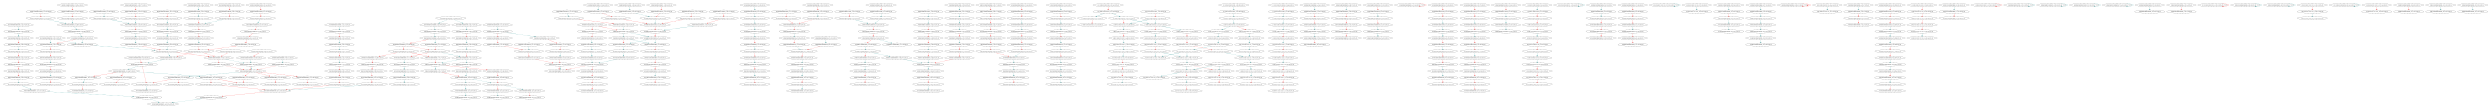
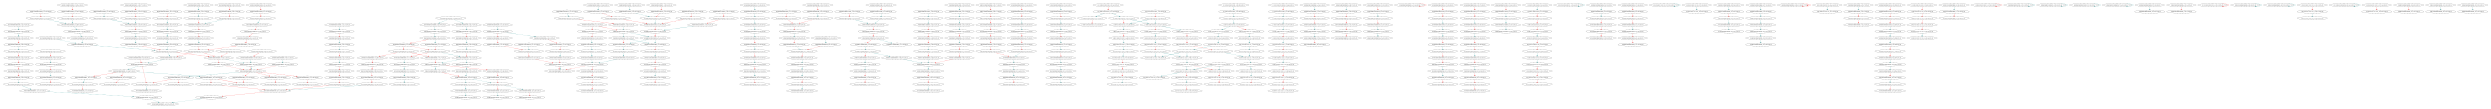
(51, 45) -> none
